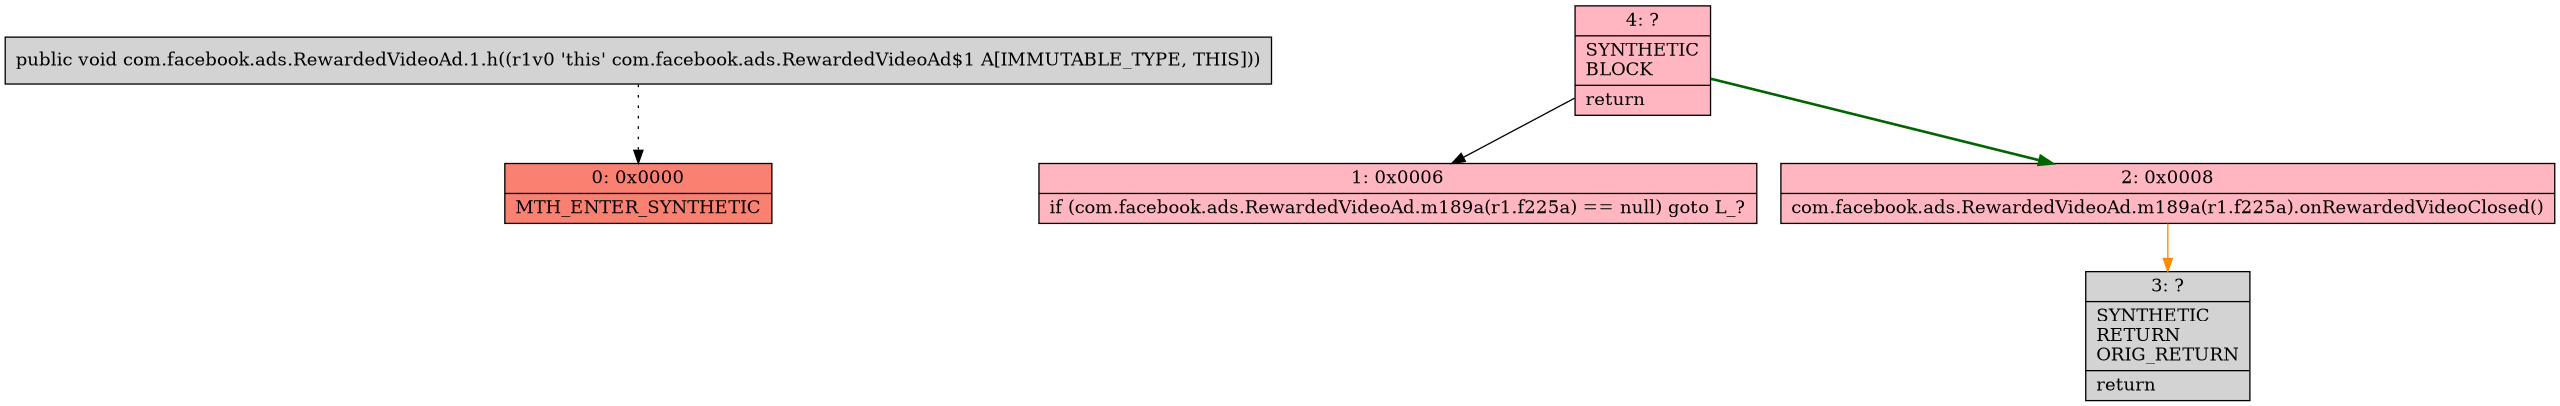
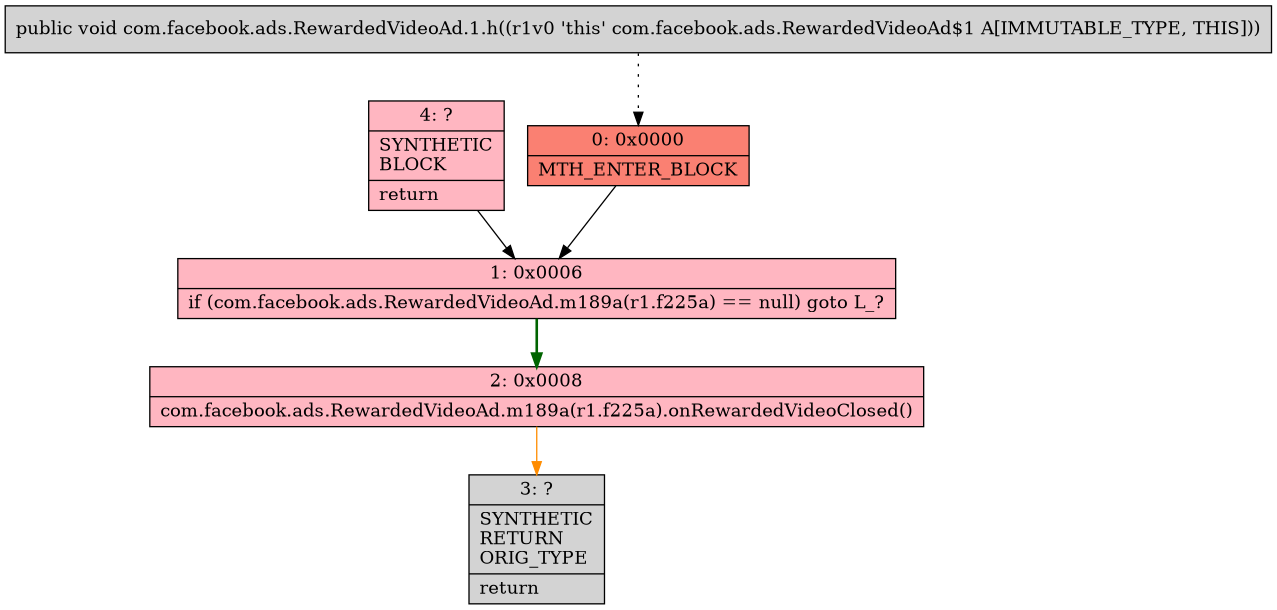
(1875, 120) -> (537, 336)
(638, 208) -> (638, 170)
none -> (592, 217)
(2168, 355) -> (534, 558)
